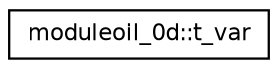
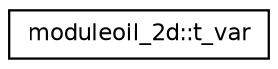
(139, 34) -> (139, 34)
